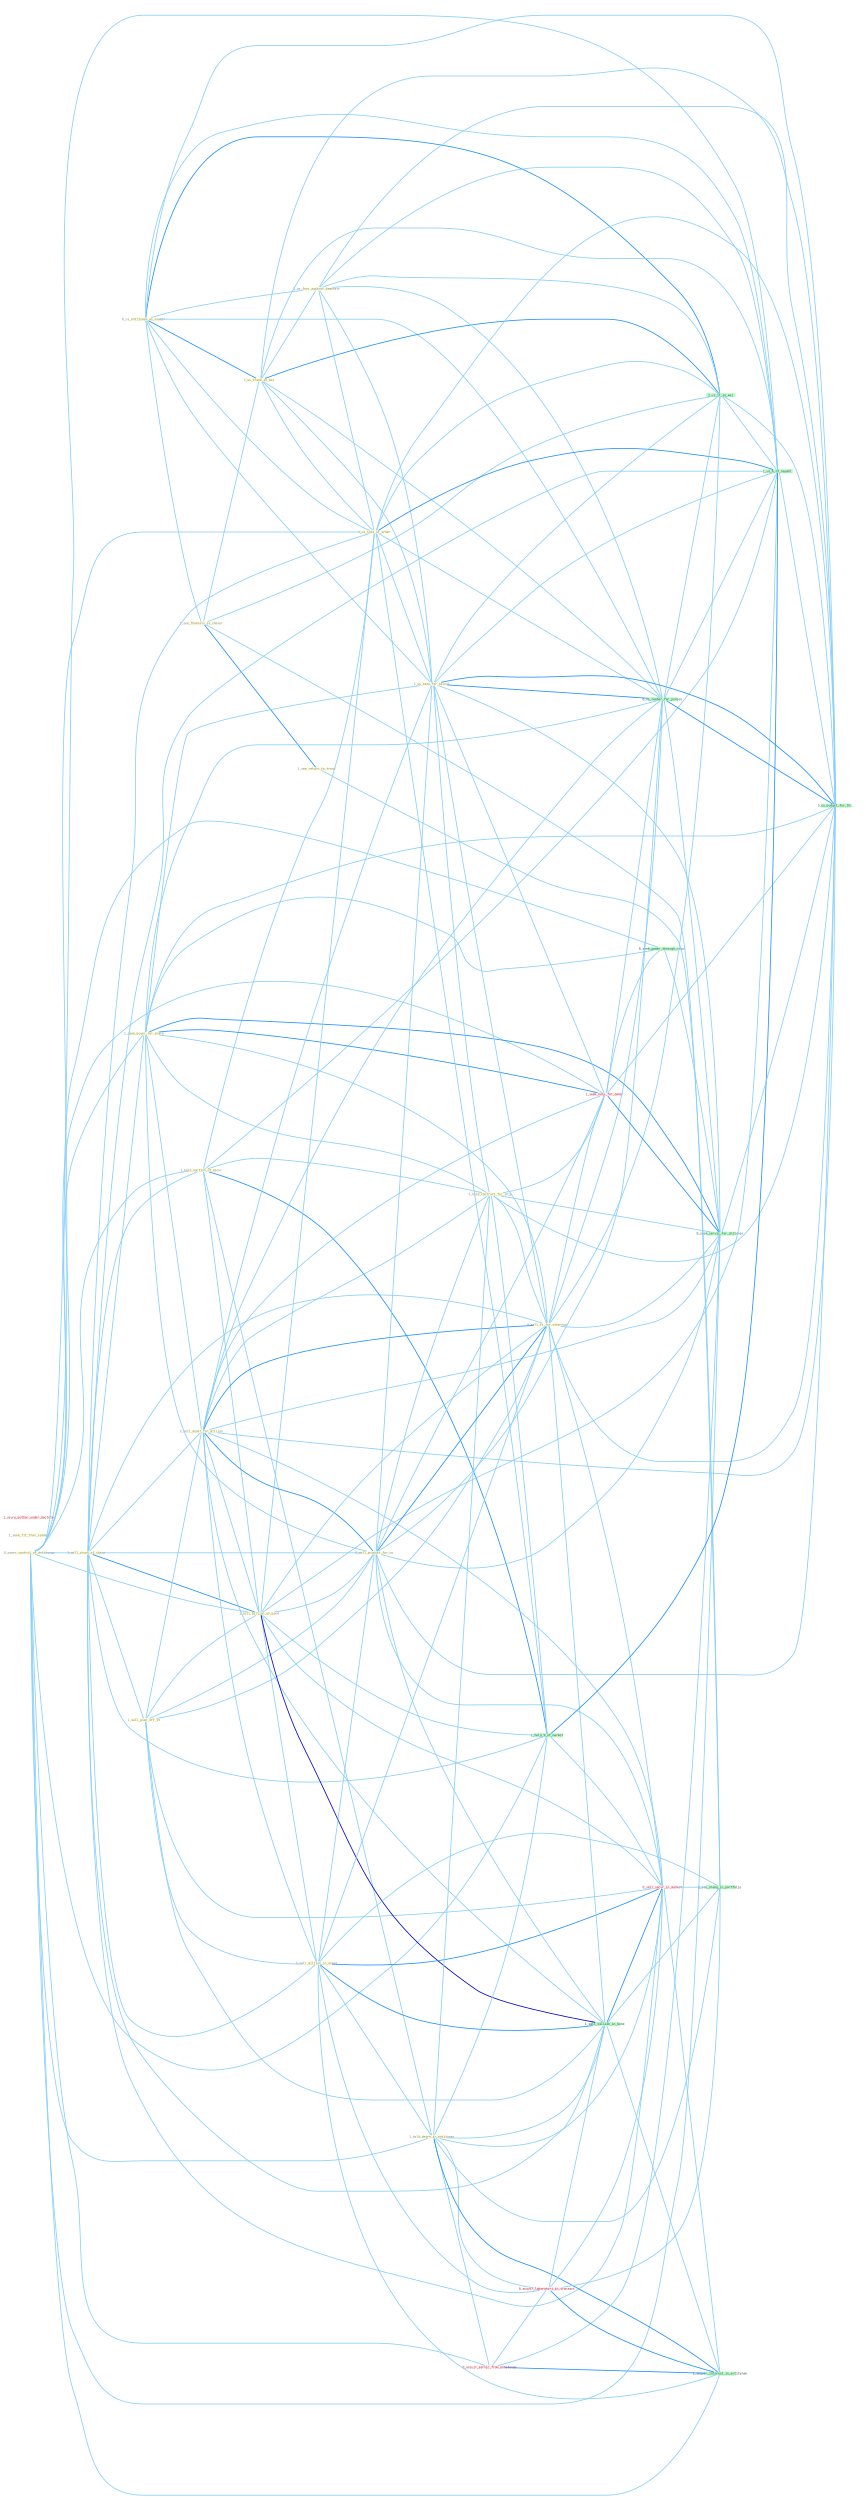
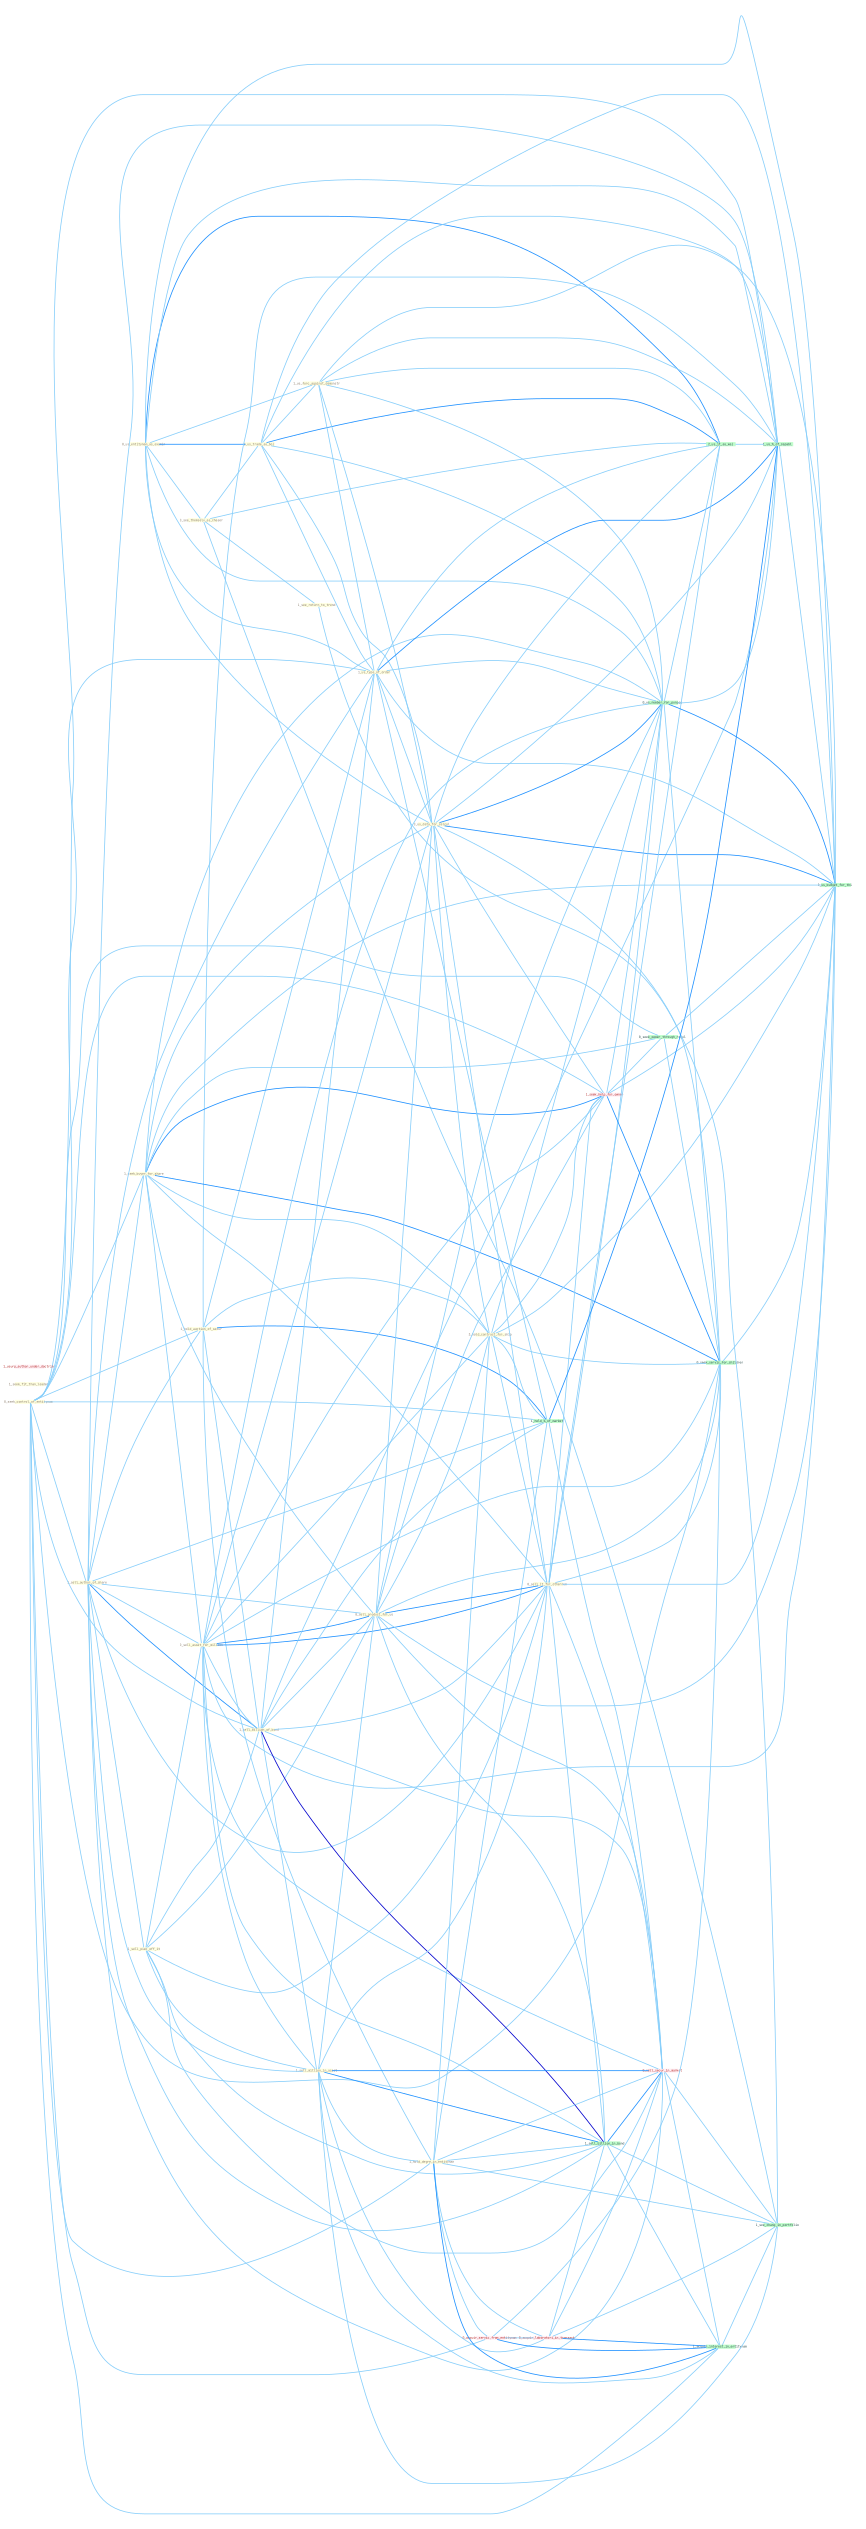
(819, 584) -> (750, 961)
(260, 696) -> (260, 563)
none -> (577, 1019)
(30, 1553) -> (30, 1402)
(87, 1553) -> (87, 1583)
none -> (750, 2286)
